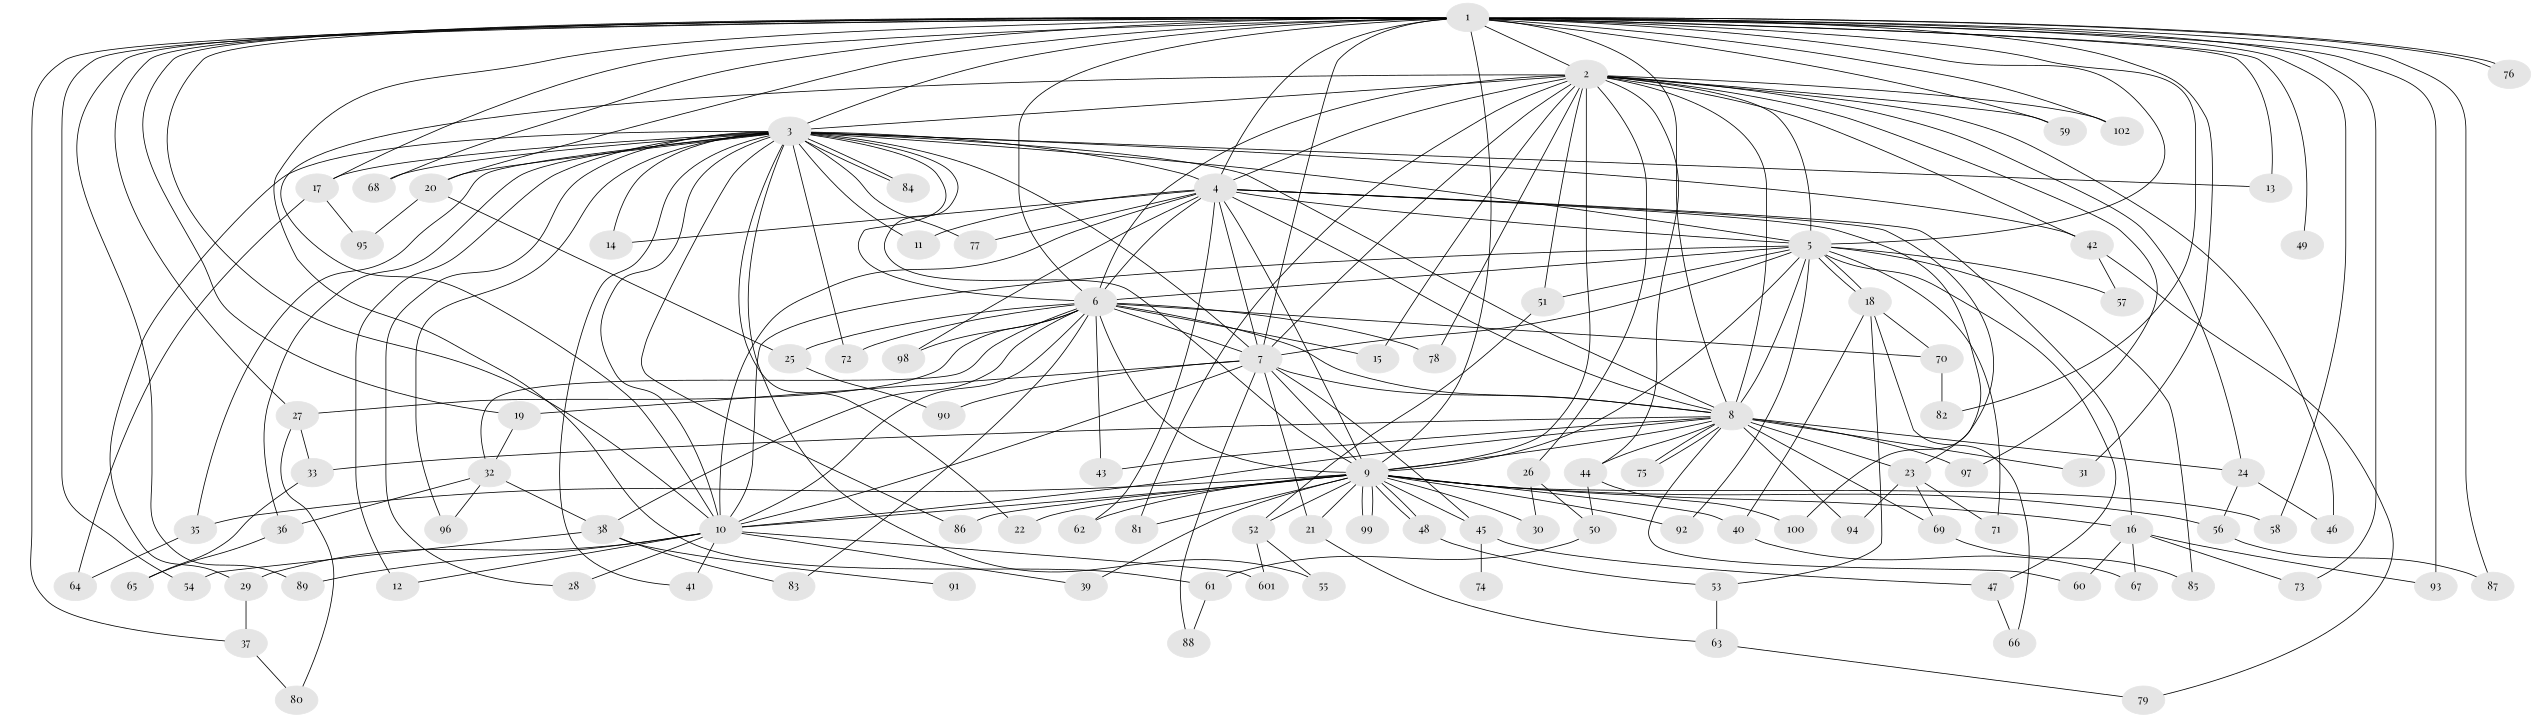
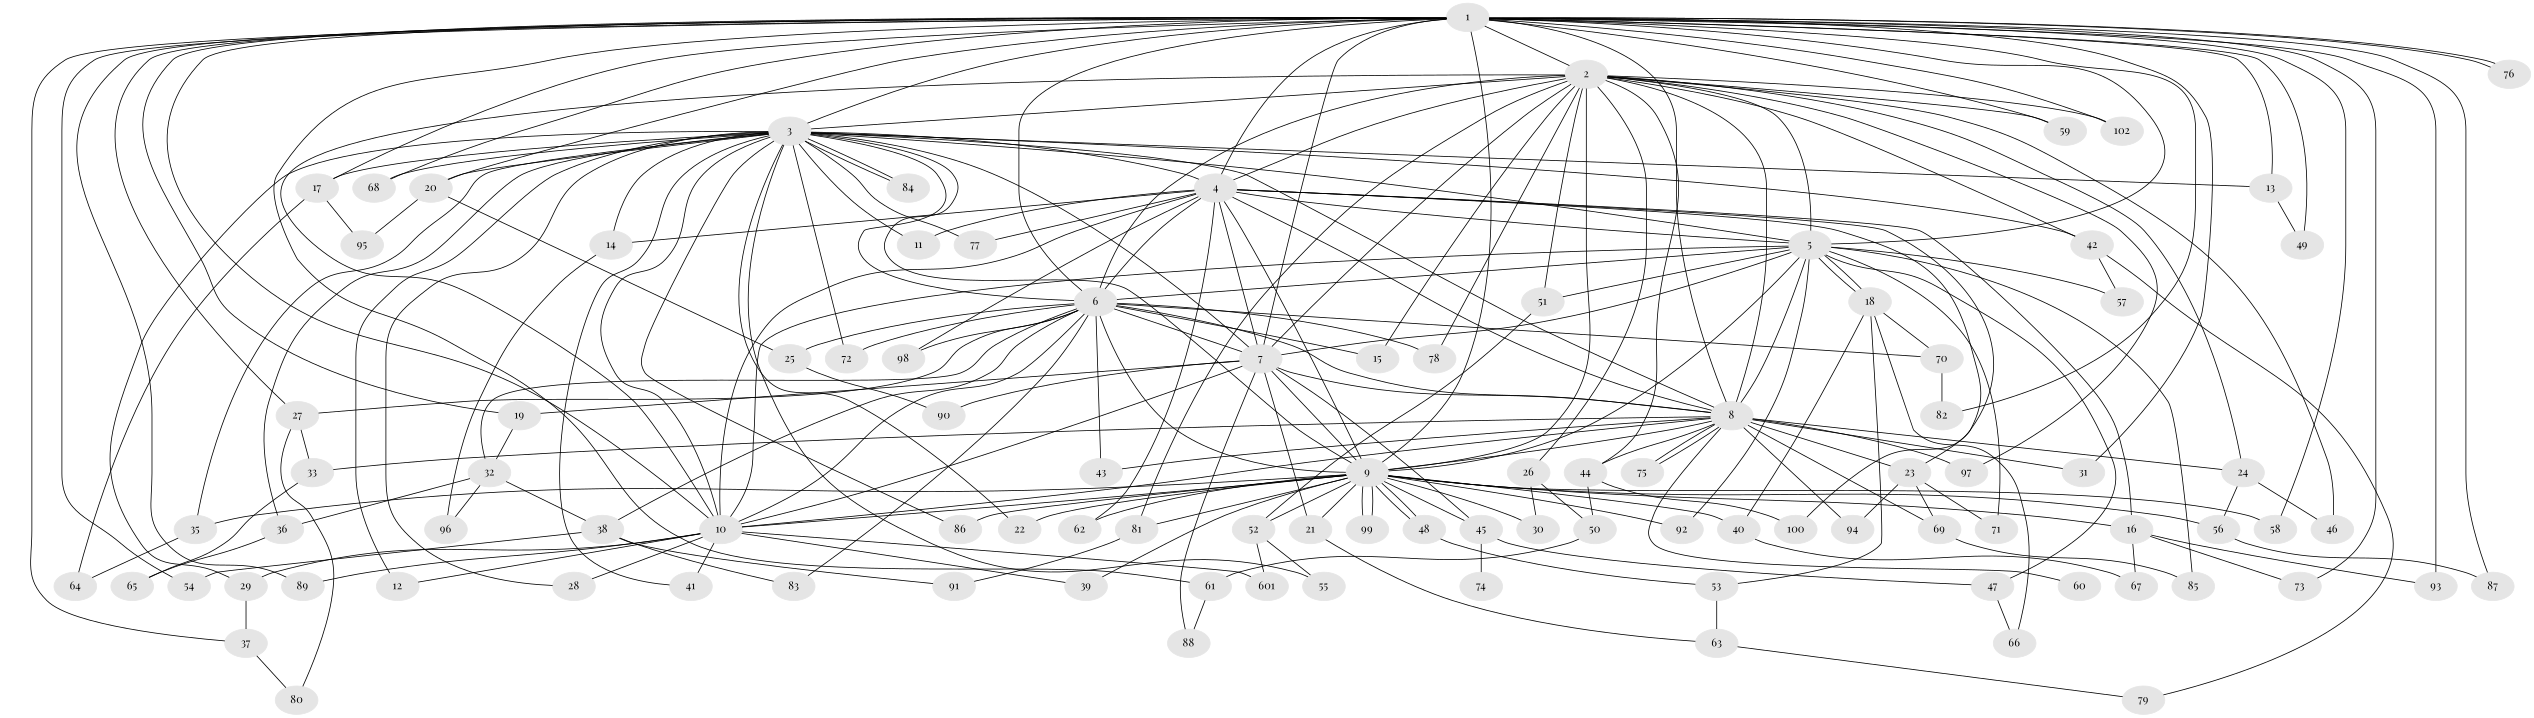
none -> (2287, 217)
(519, 279) -> (498, 362)
(2108, 556) -> none
none -> (1048, 563)
